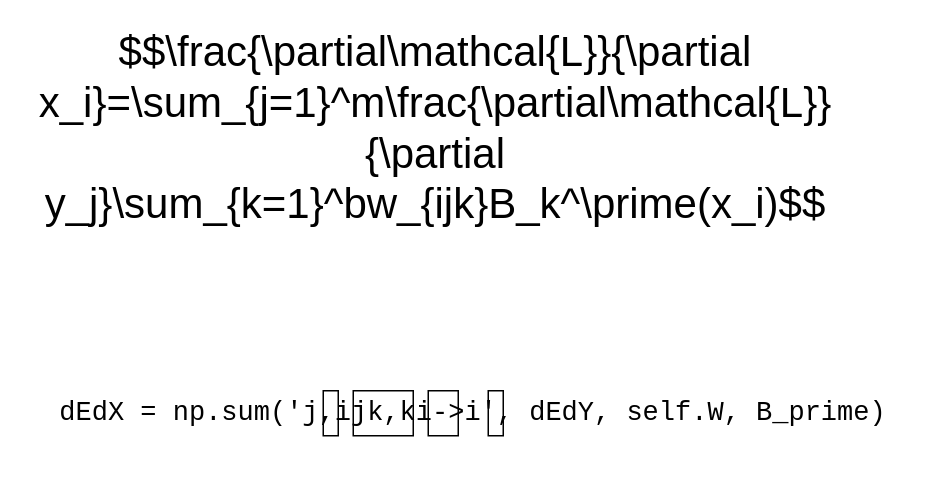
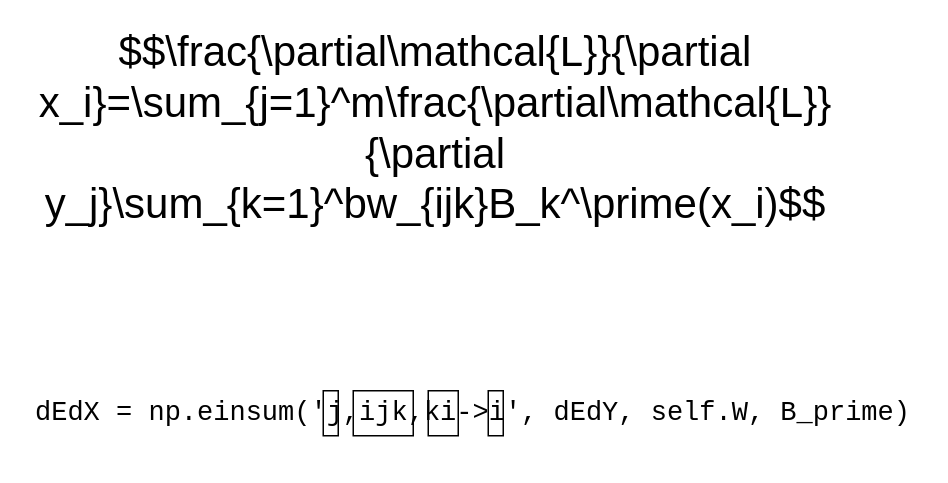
(473, 413) -> (473, 413)
